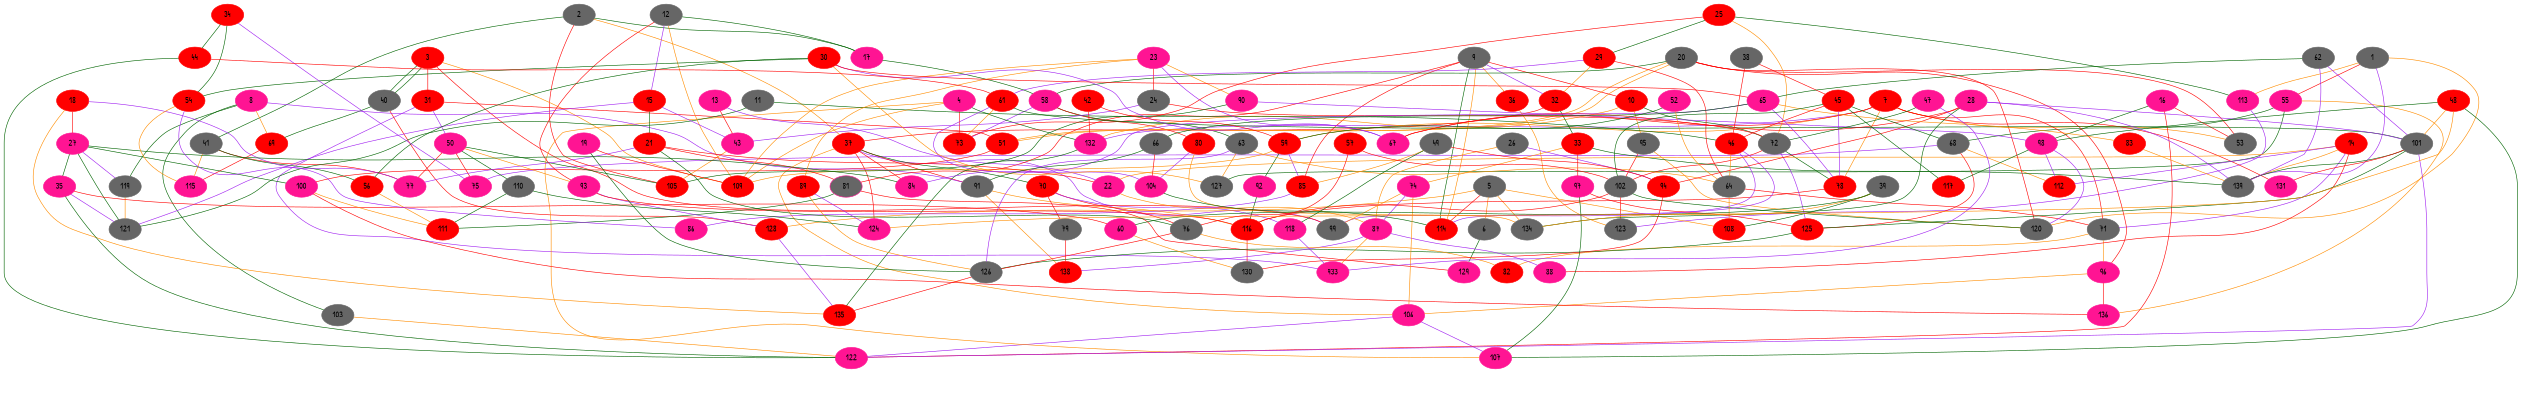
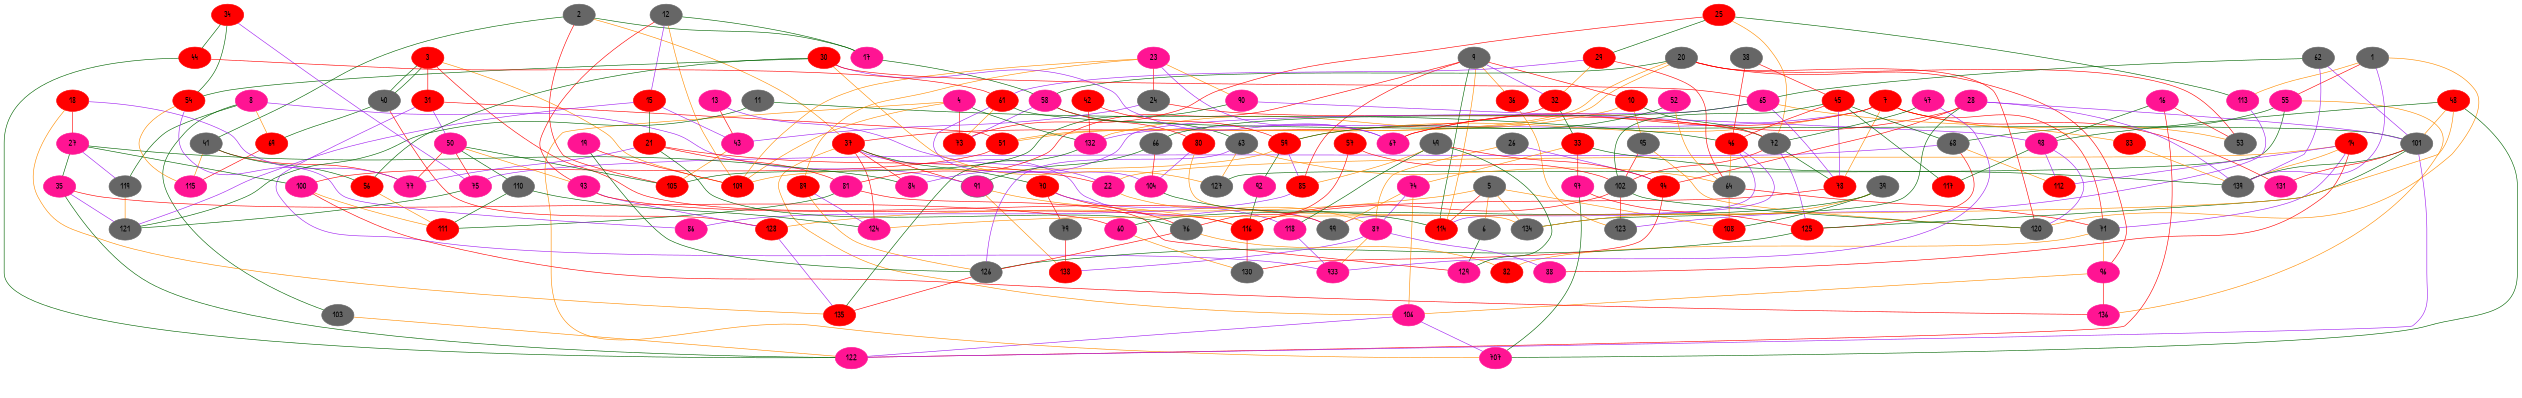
(846, 186) -> (846, 186)
(977, 186) -> (977, 186)
(98, 187) -> (302, 214)
none -> (1530, 190)
(1496, 358) -> (1496, 358)
